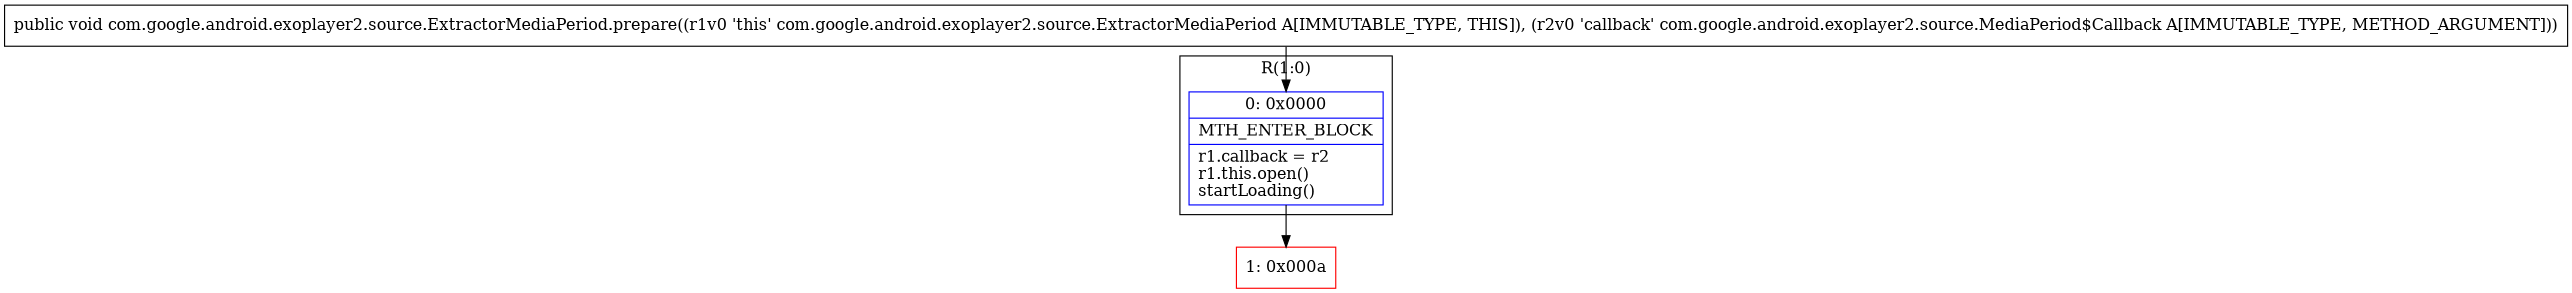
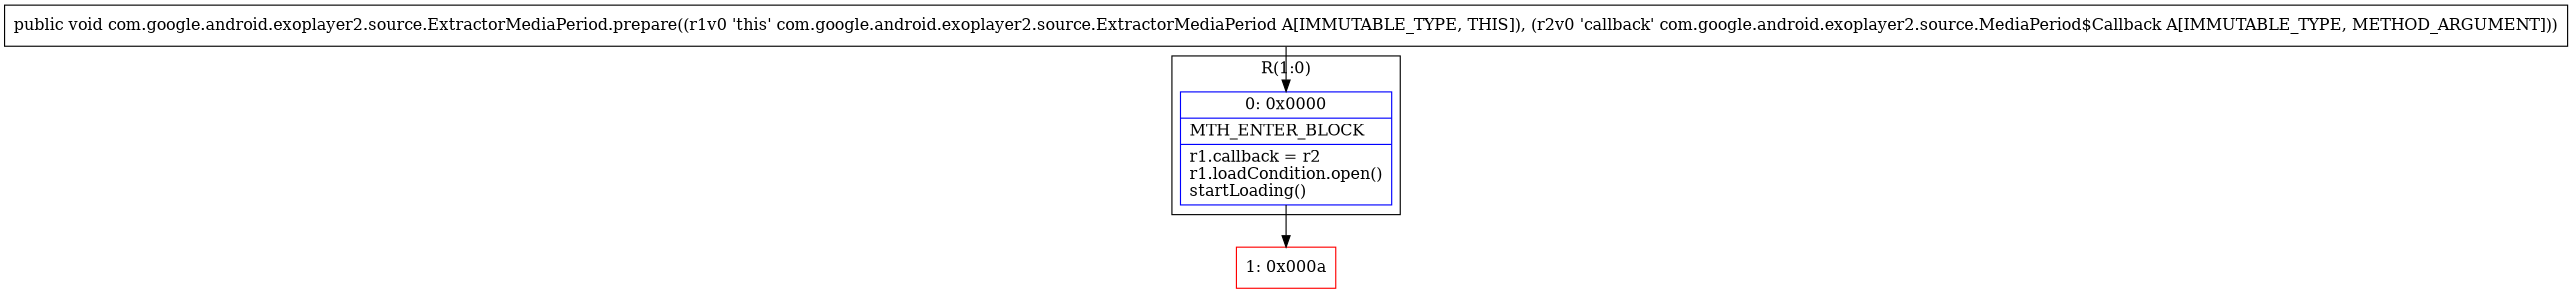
(1254, 174) -> (1286, 174)
